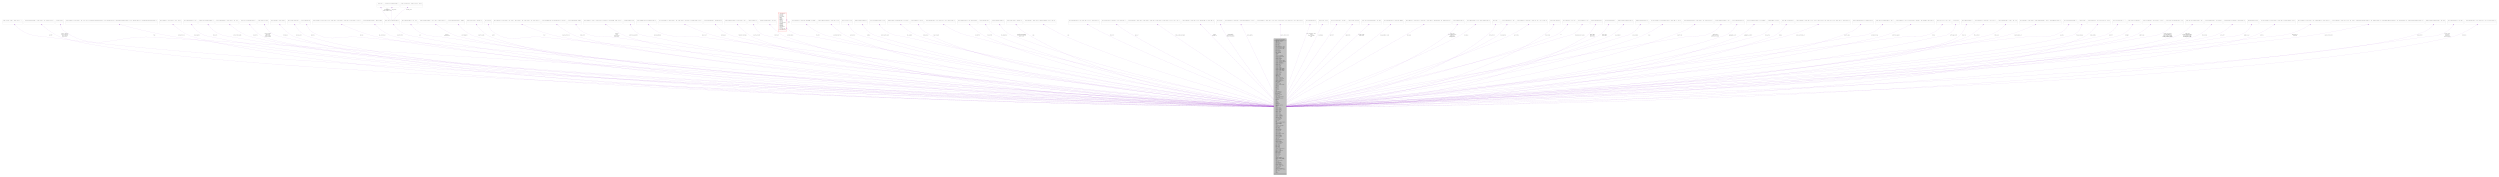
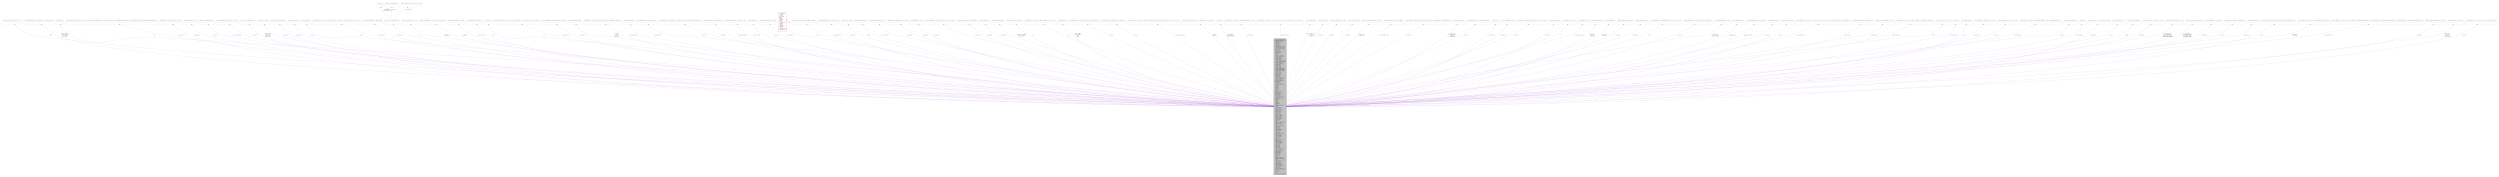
none -> (1062, 22)
